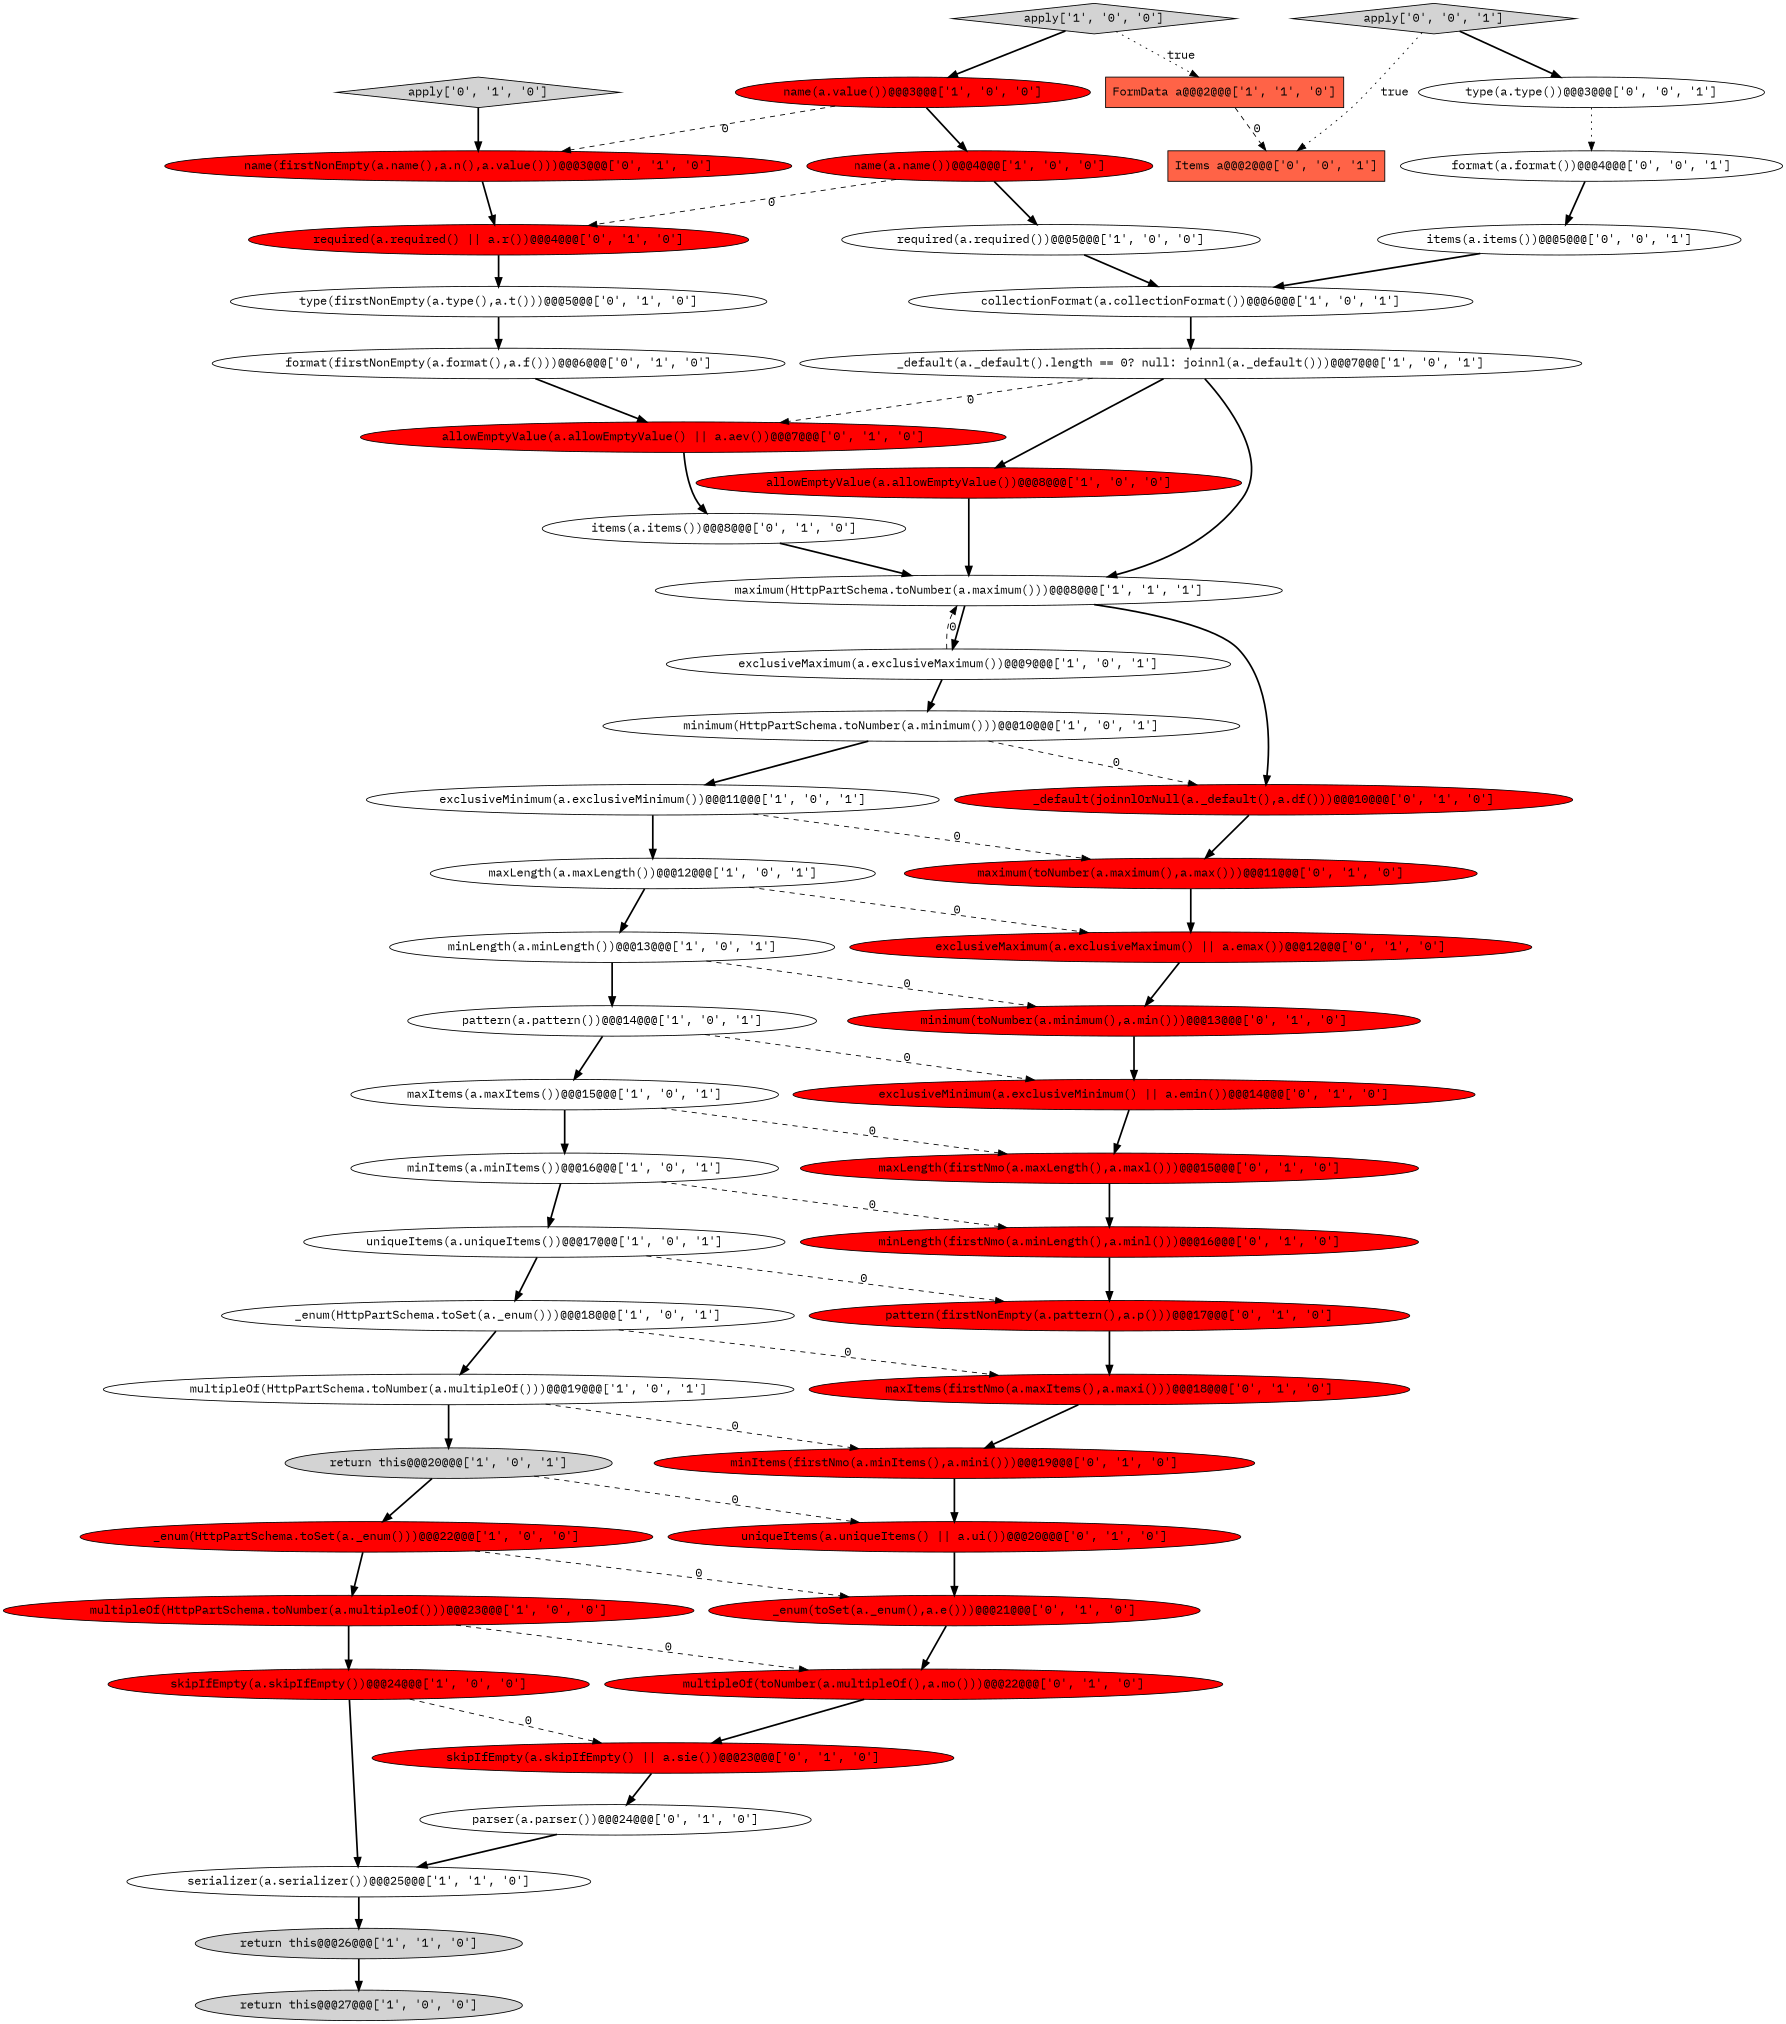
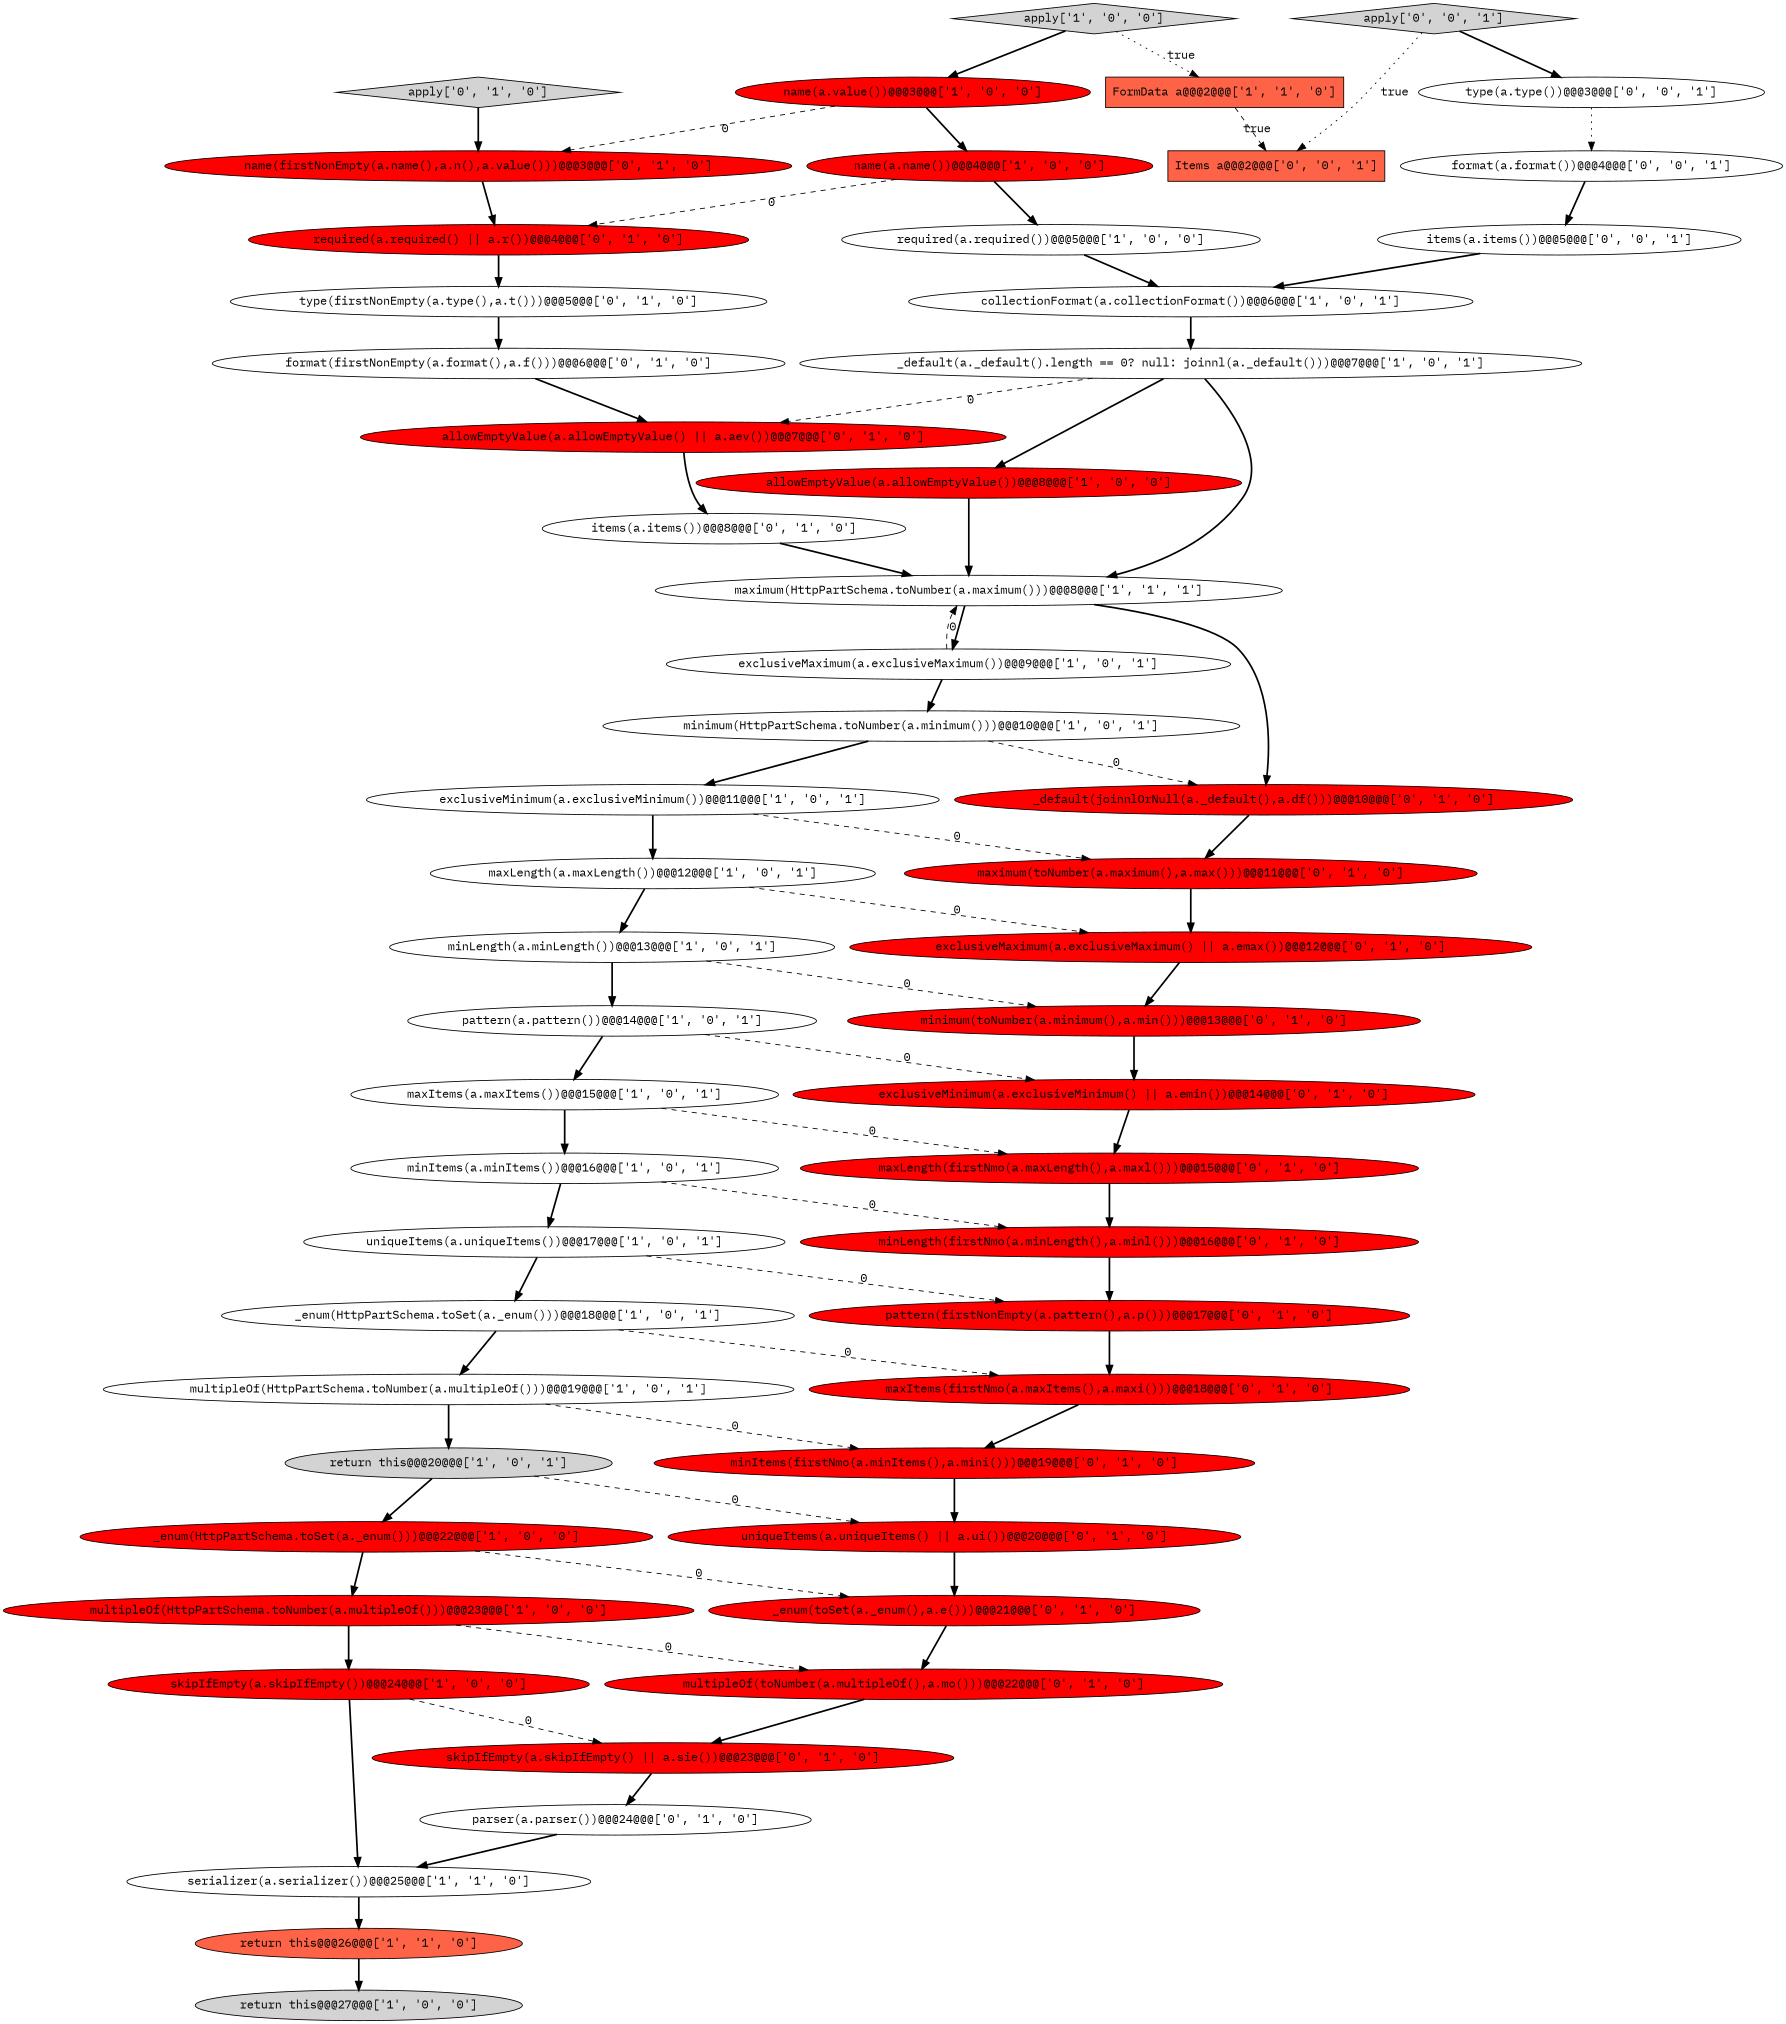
(1257, 129) -> (1257, 129)
(359, 1944) -> (359, 1944)
